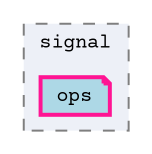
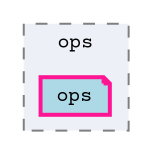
(76, 43) -> (76, 43)
